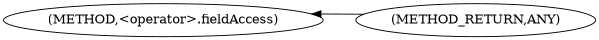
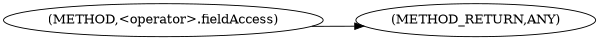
(343, 14) -> (333, 26)
